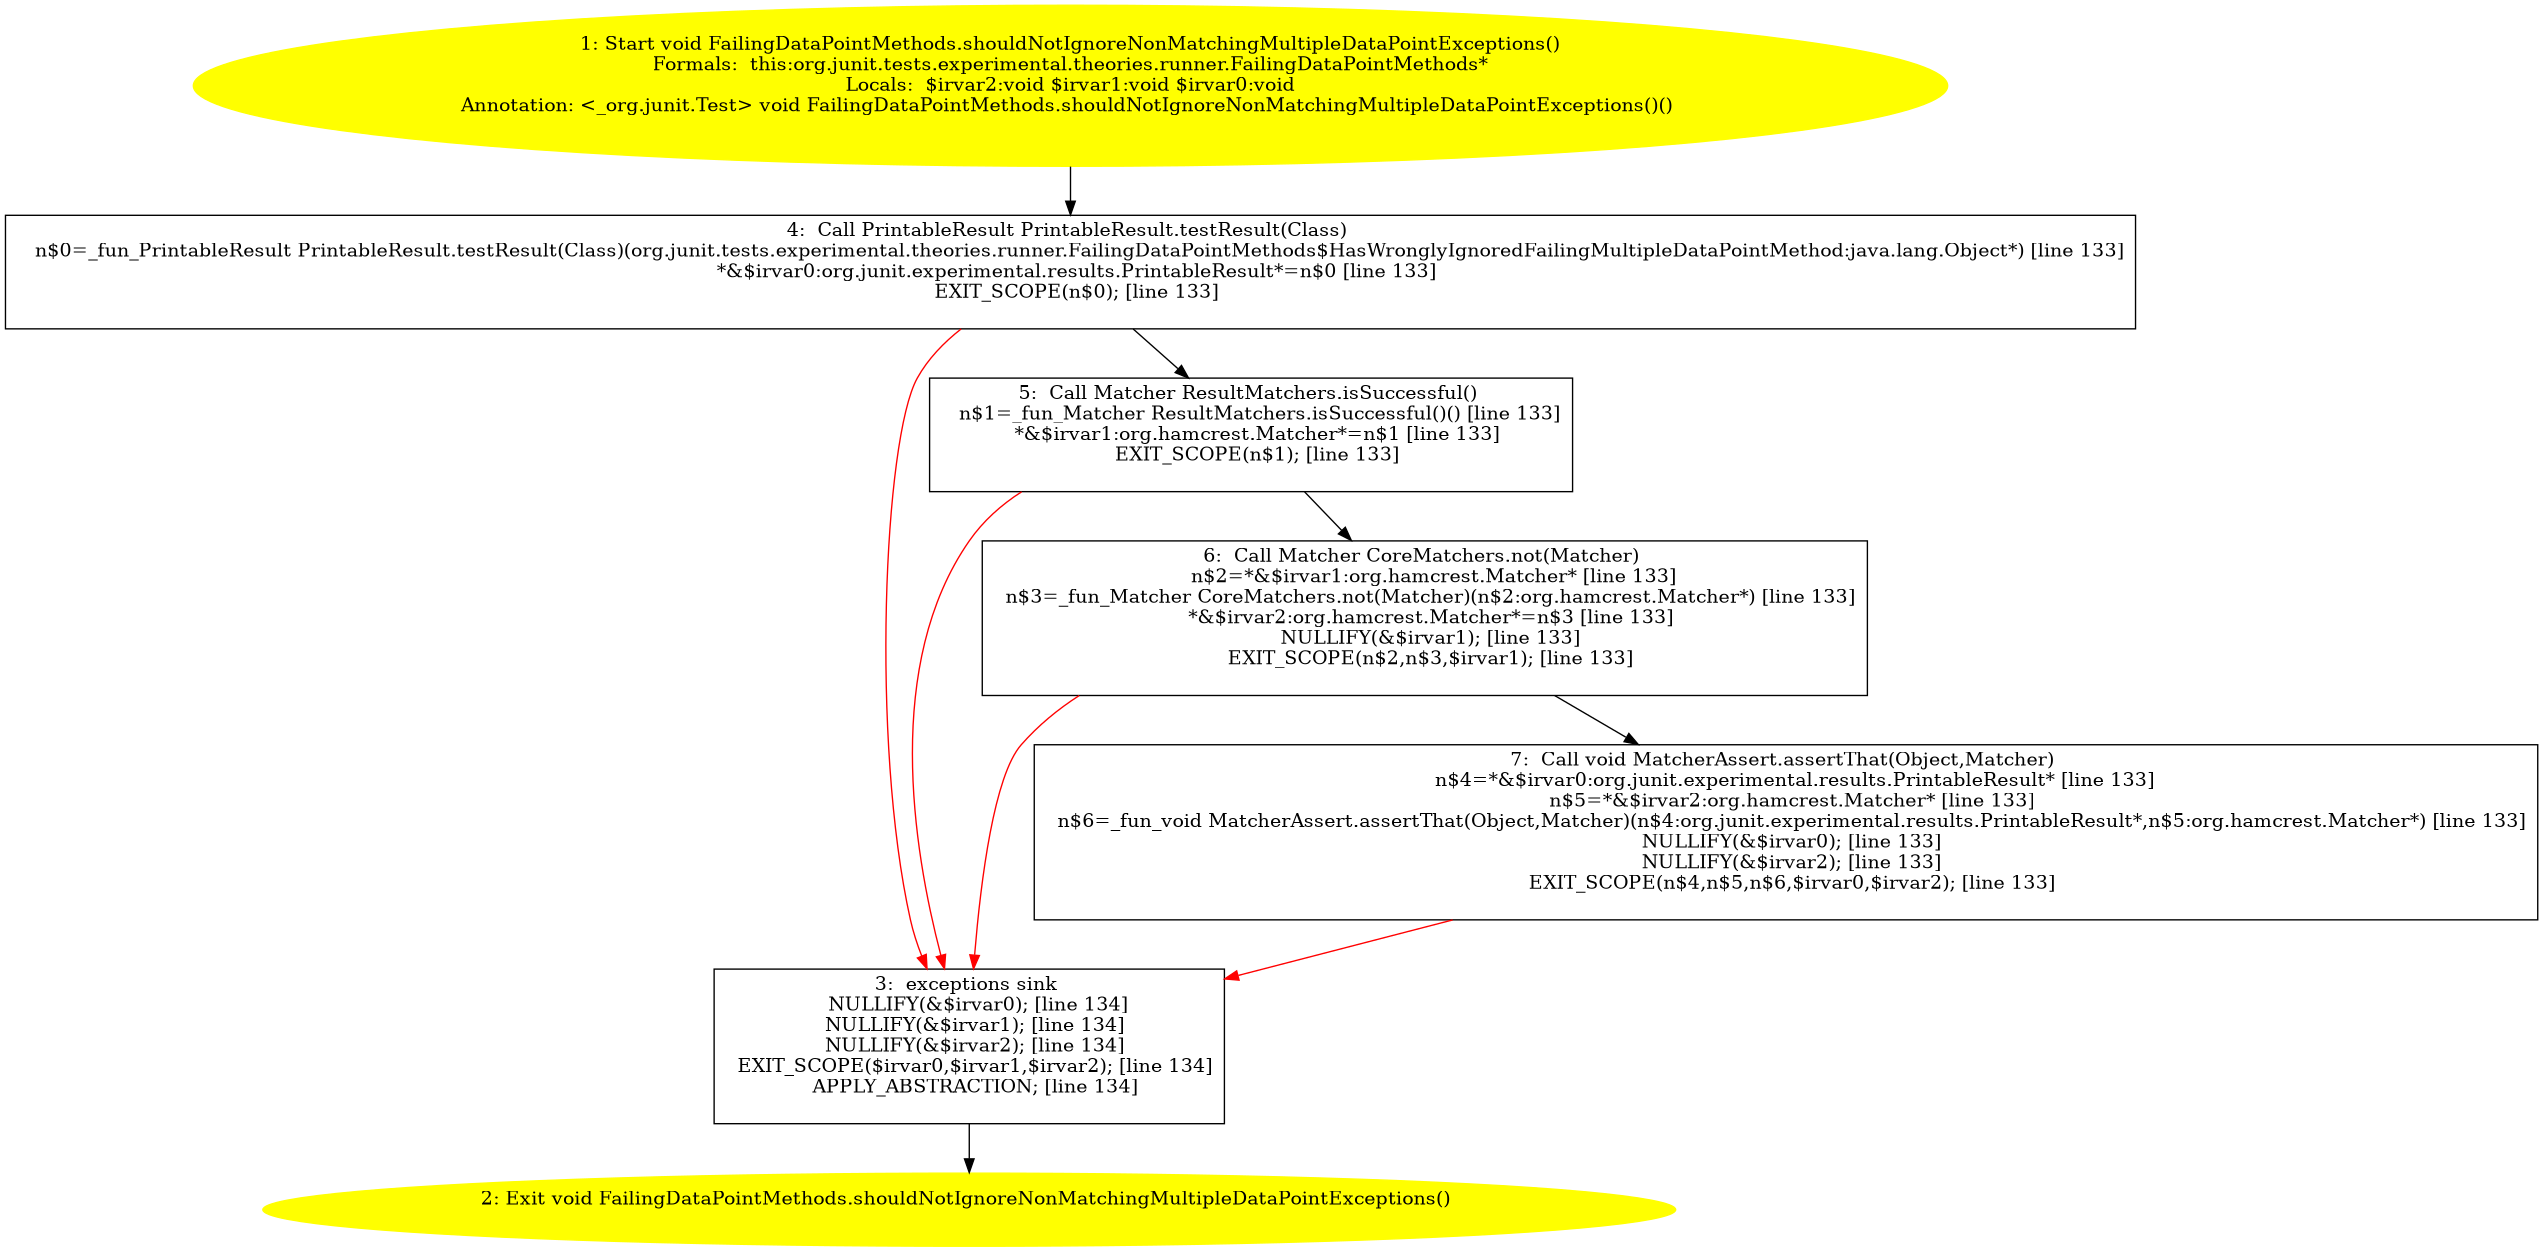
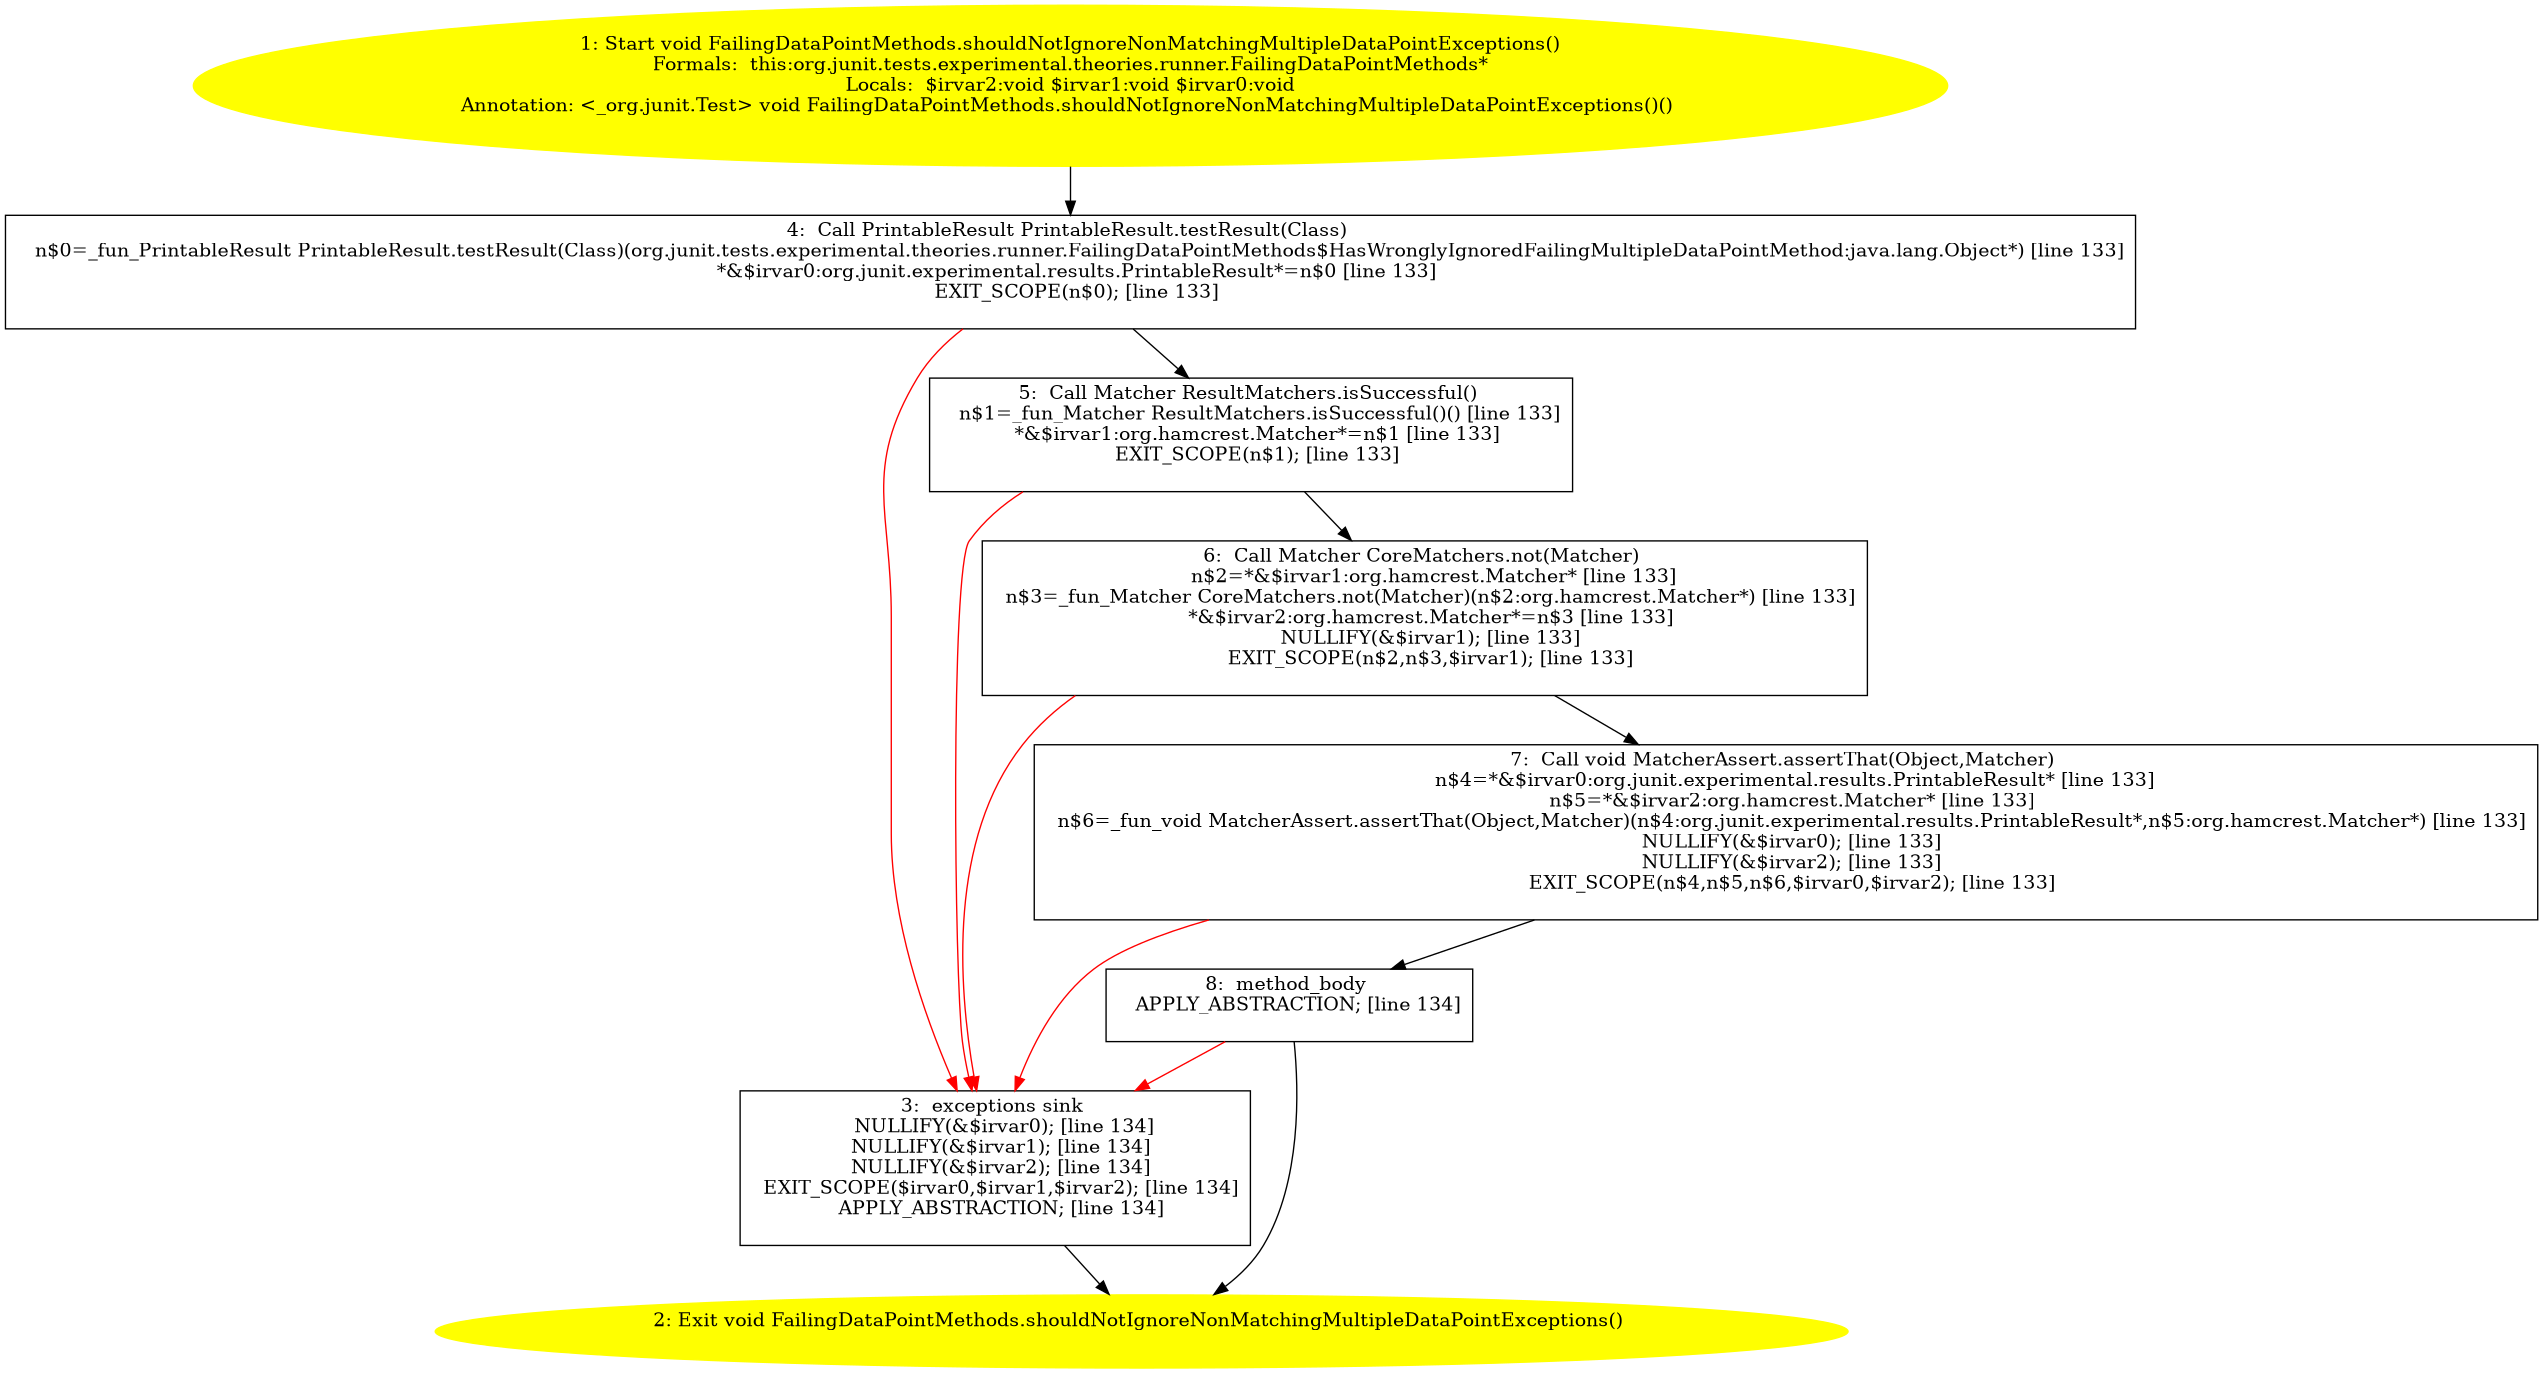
none -> (1289, 1005)
